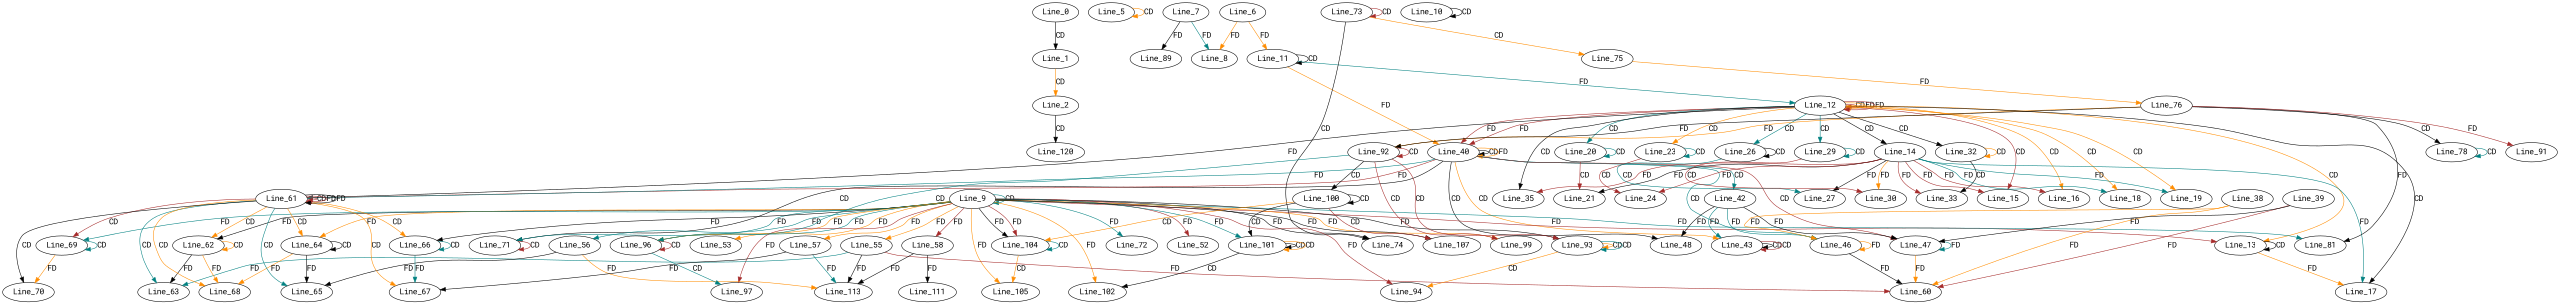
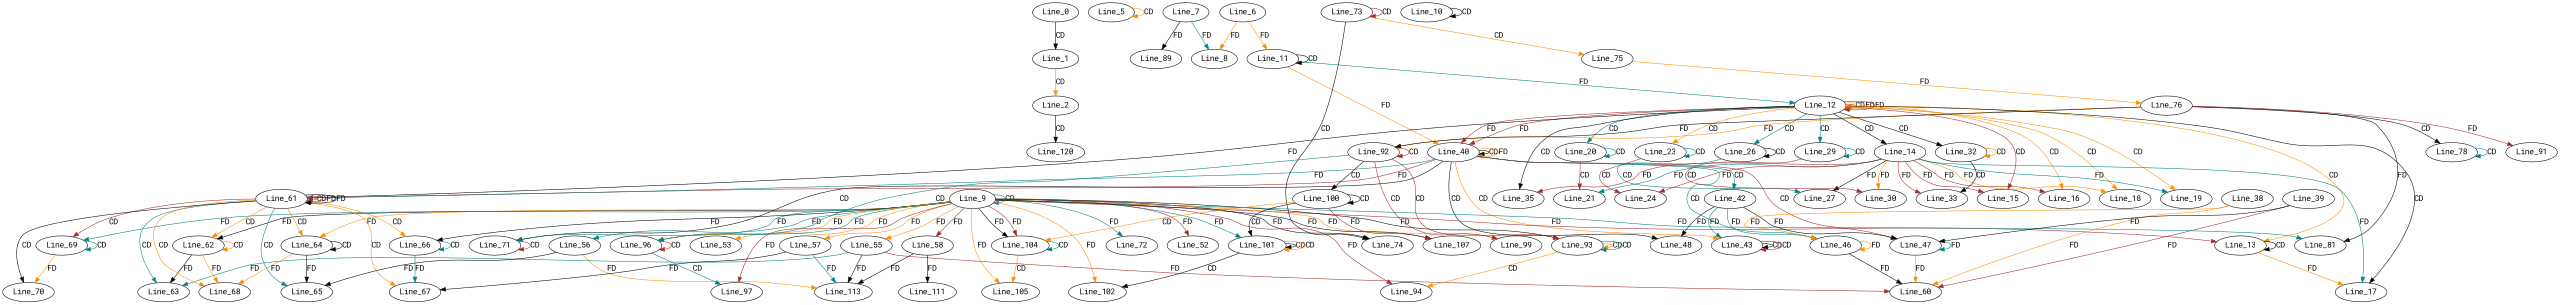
(1678, 171) -> (1678, 171)
(2040, 187) -> (2040, 187)
(1355, 222) -> (1355, 222)
